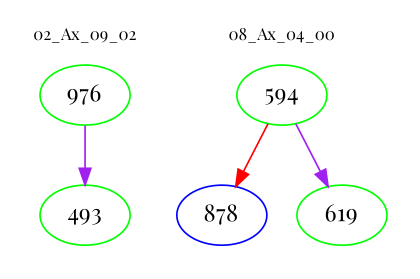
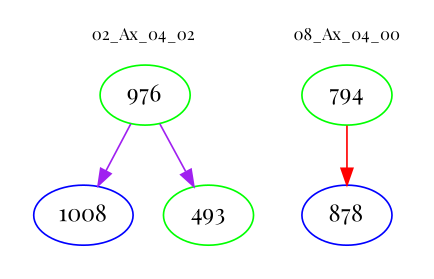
(85, 36) -> (143, 36)
(282, 95) -> (347, 95)
none -> (83, 215)
(342, 215) -> none
